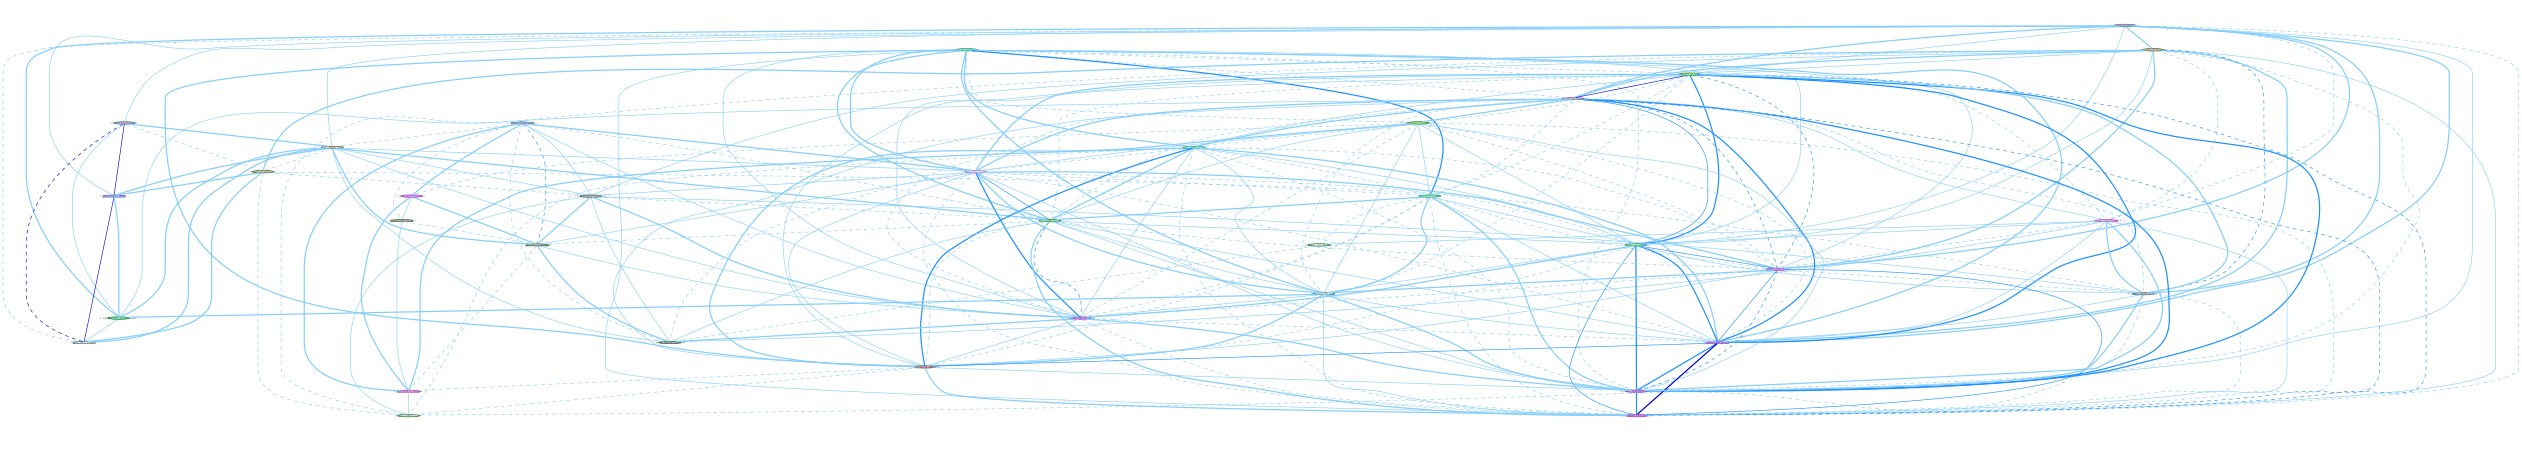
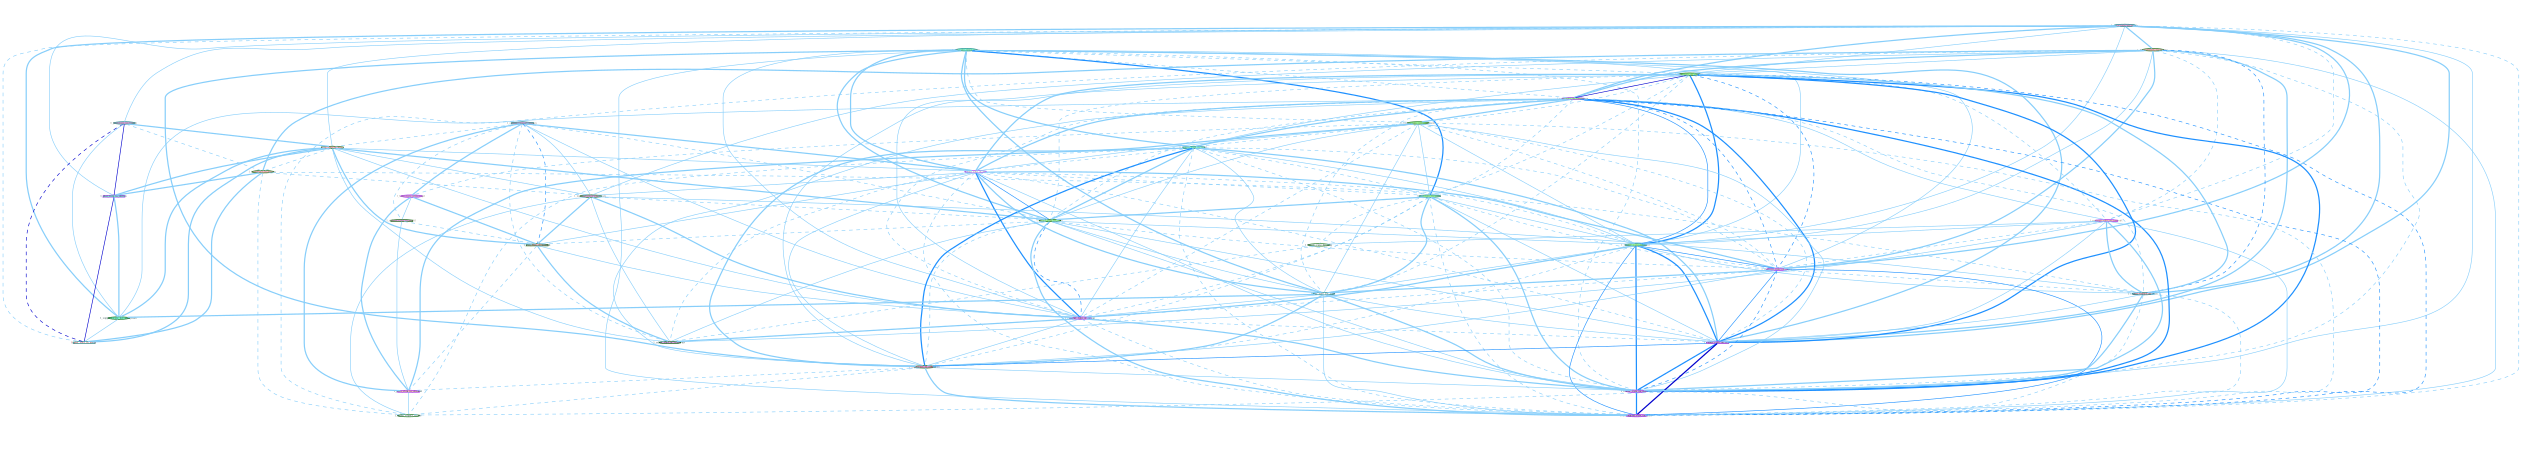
(537, 245) -> (537, 245)
